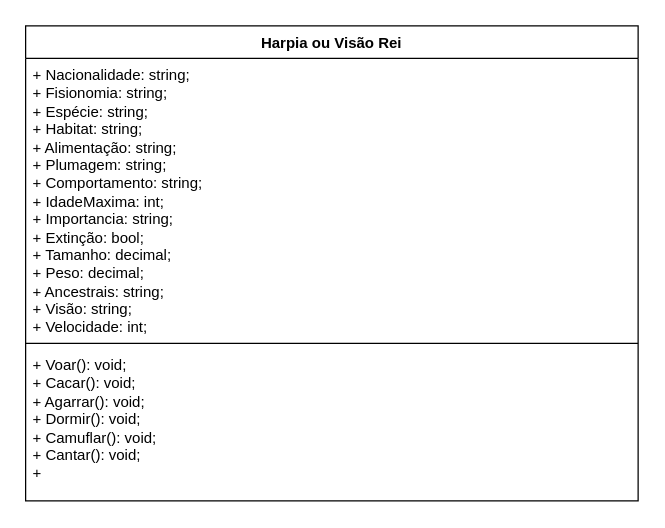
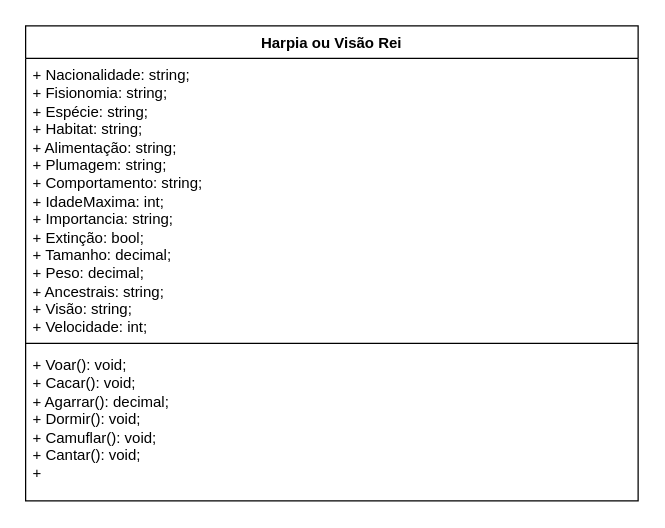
(101, 420) -> (110, 420)
